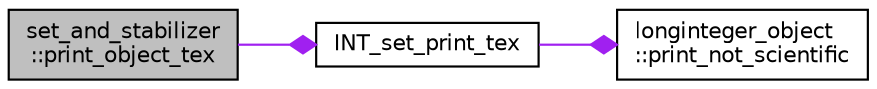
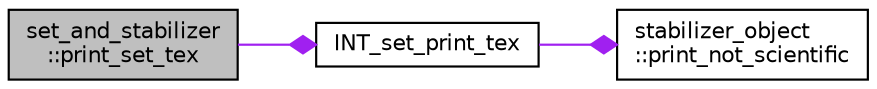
(123, 45) -> (123, 45)
(742, 45) -> (742, 45)
